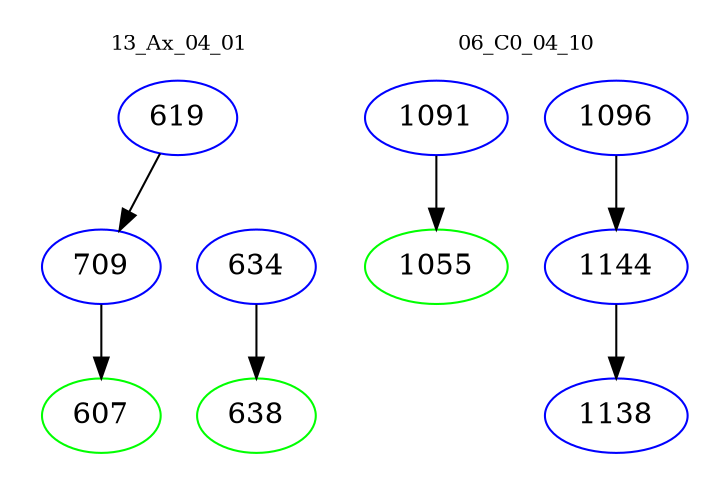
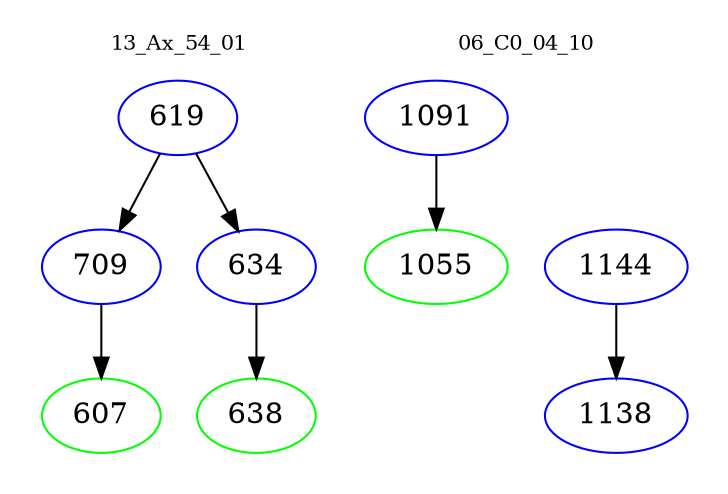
(179, 44) -> (179, 44)
(616, 118) -> none
none -> (212, 183)
